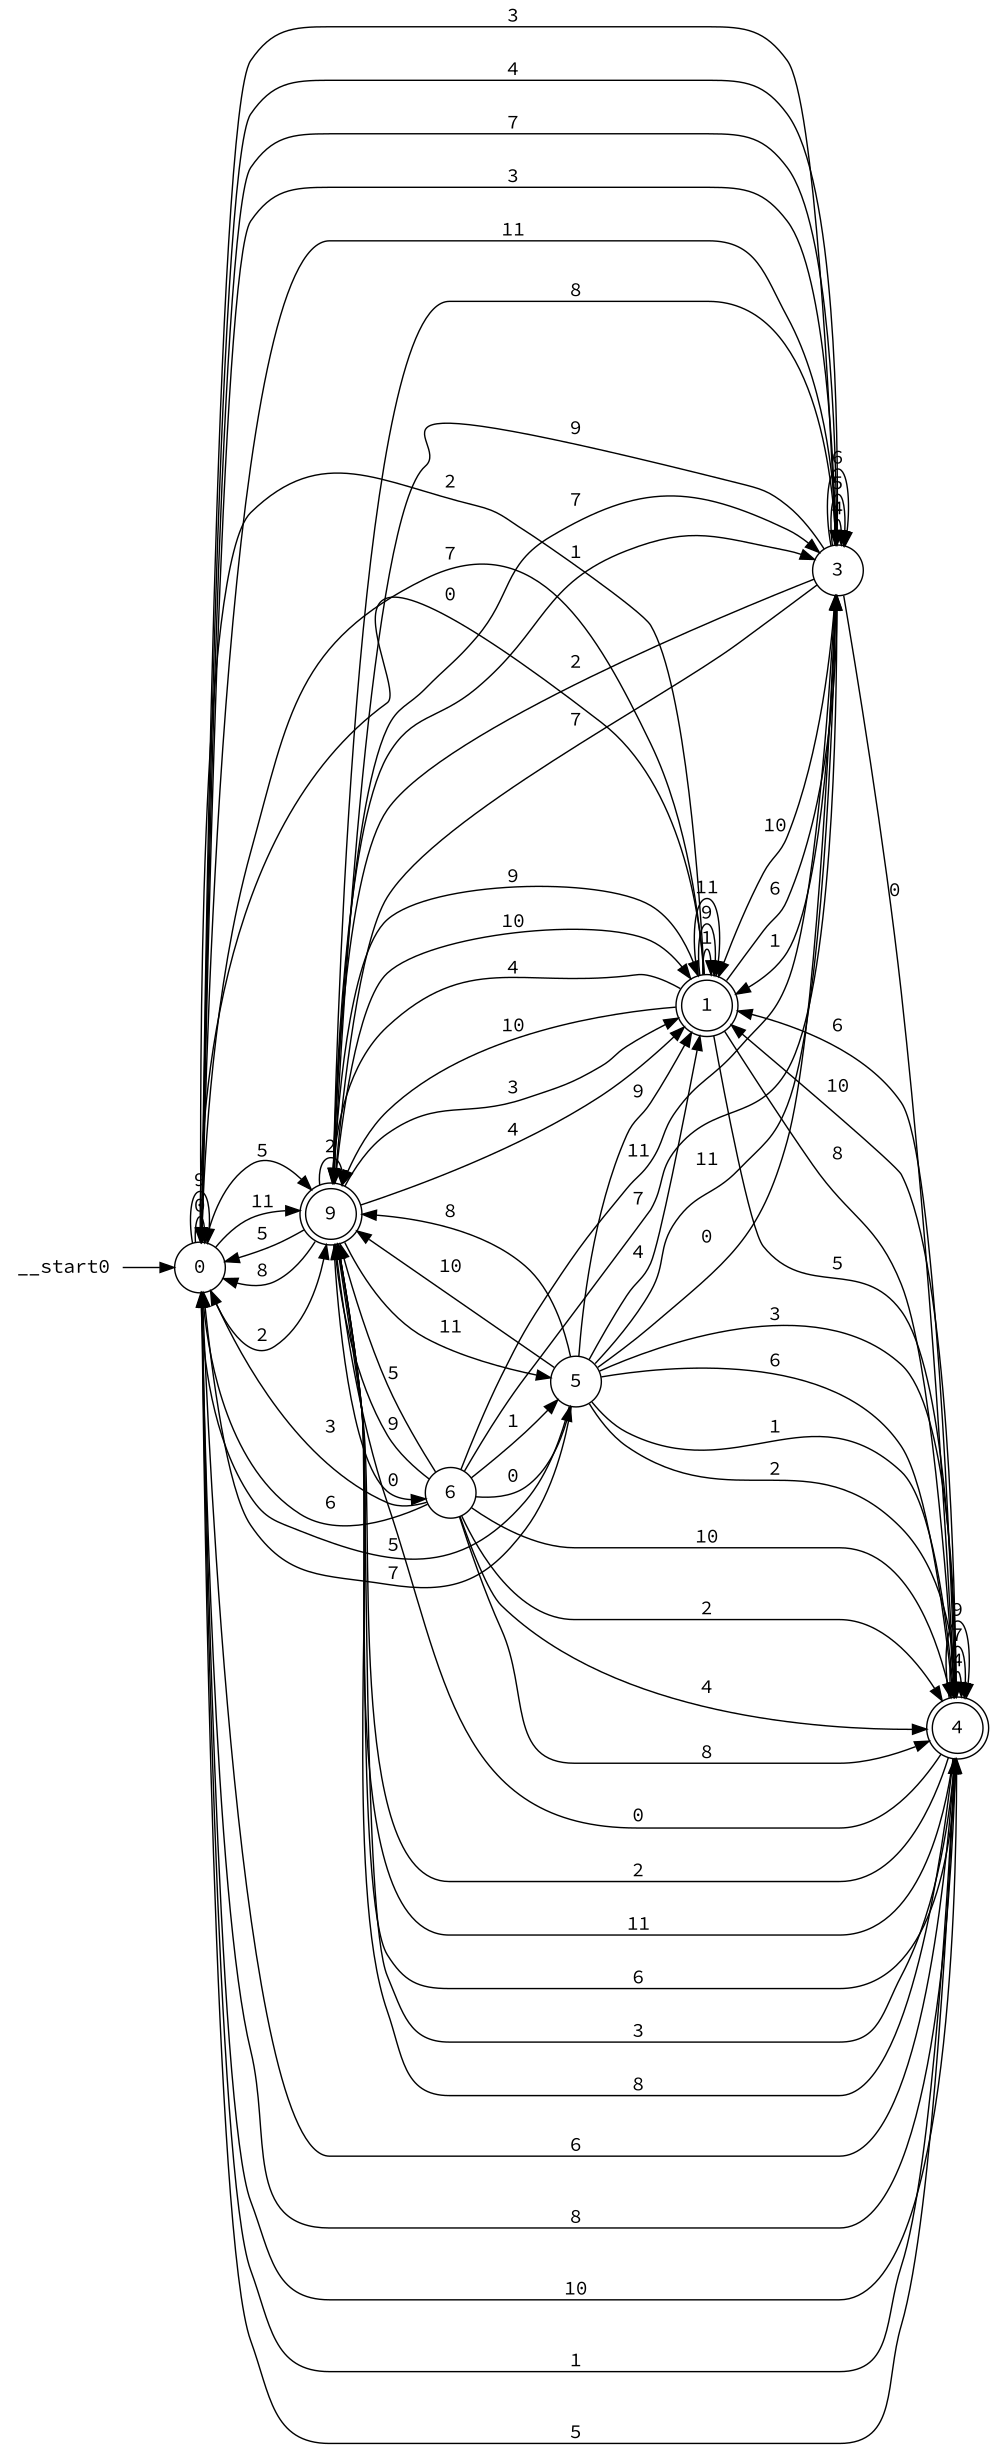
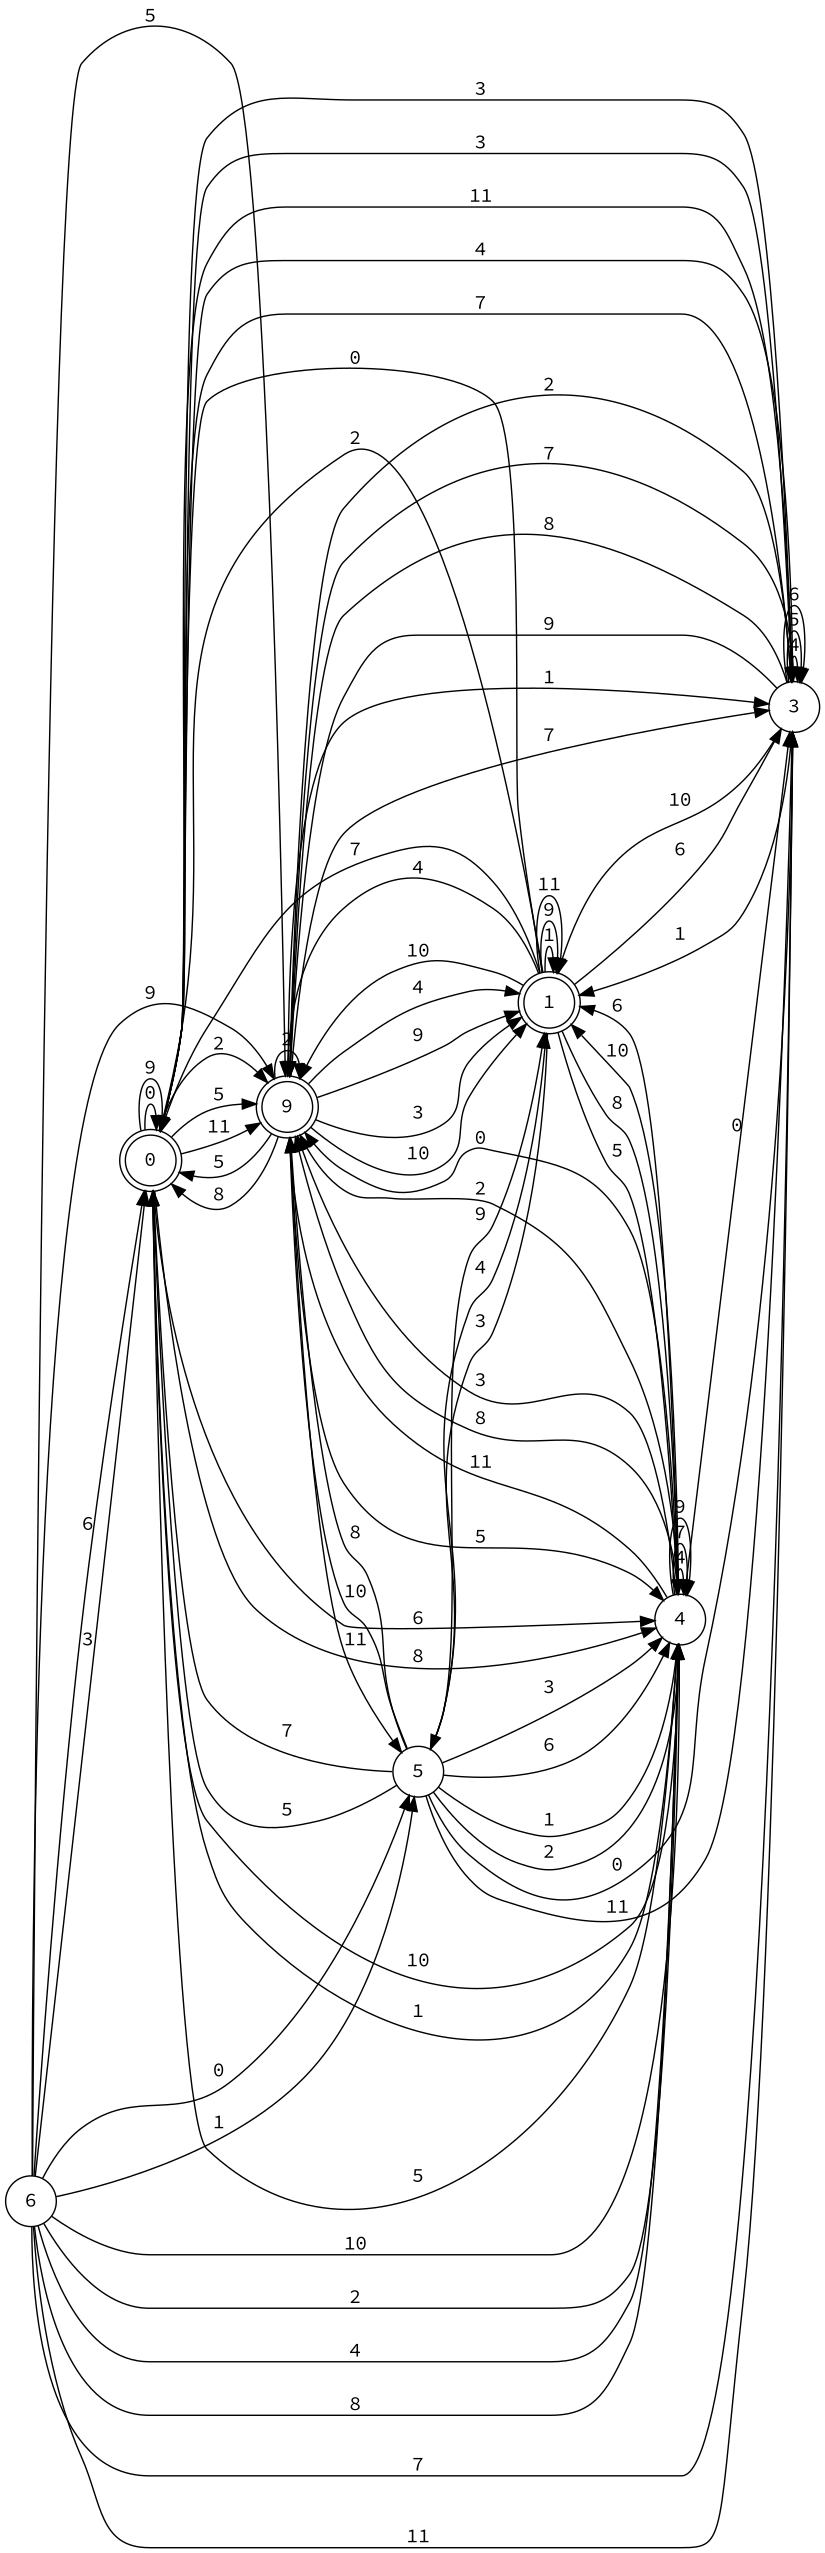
(913, 1110) -> (736, 1170)
(64, 1268) -> none
(200, 1268) -> (151, 1160)
none -> (470, 1362)
(349, 1385) -> none
(958, 1728) -> (680, 1620)
(639, 1978) -> (481, 1537)
